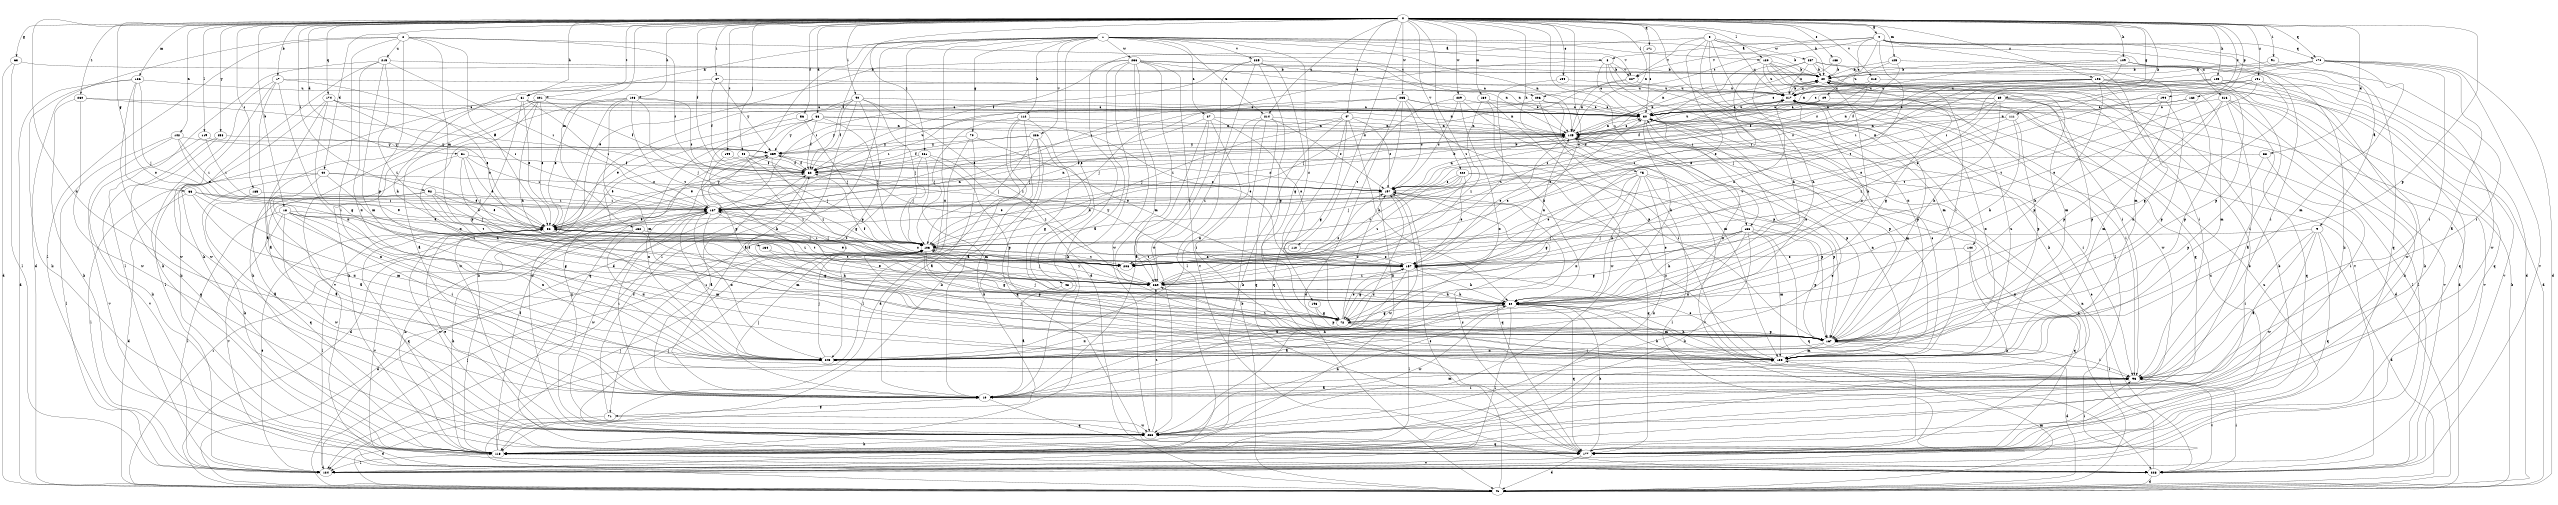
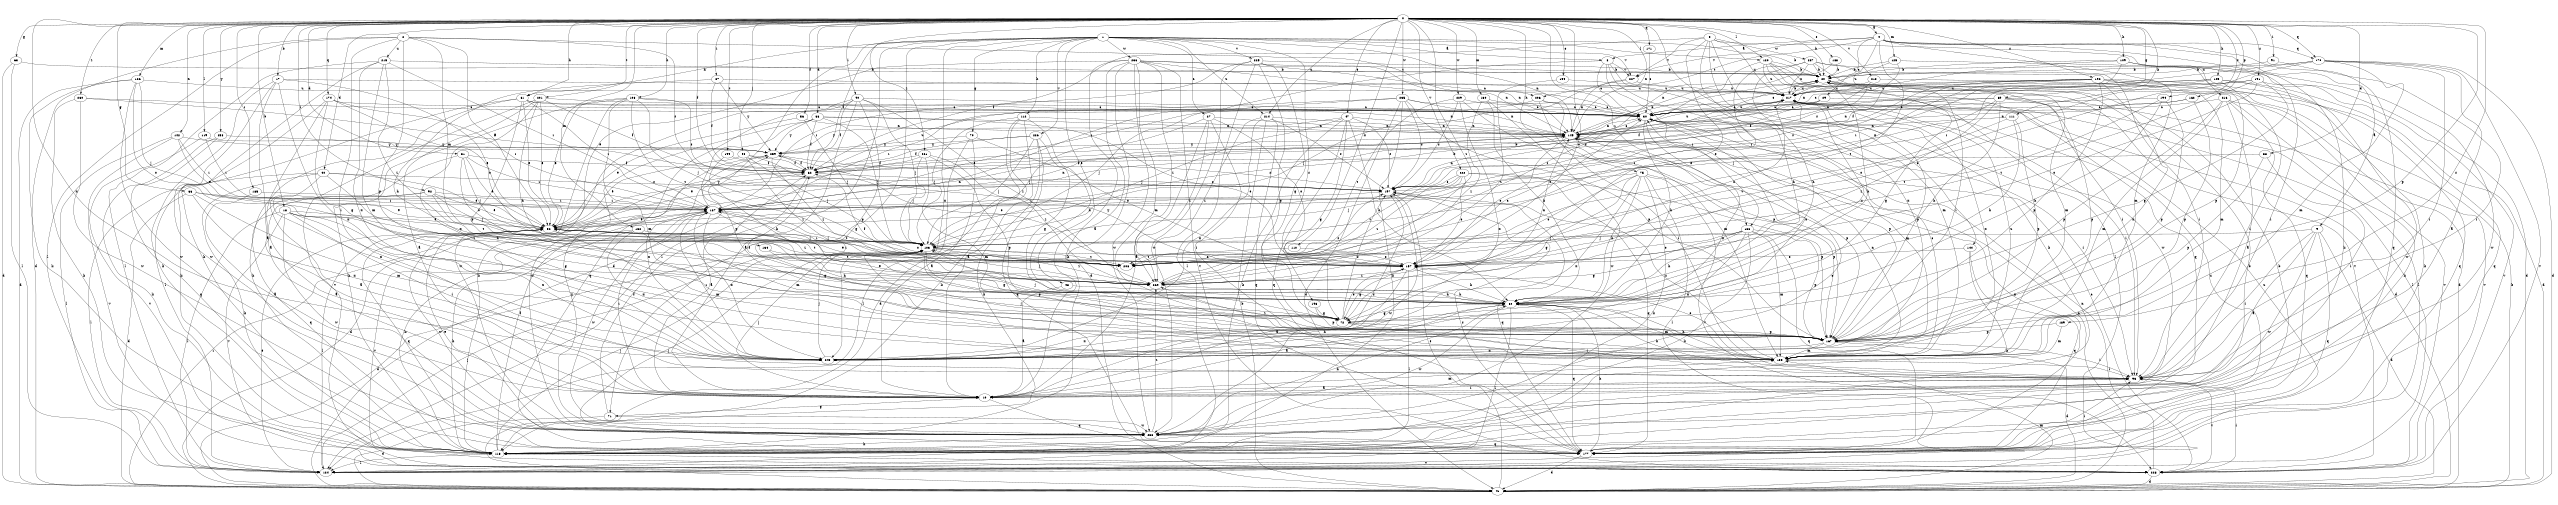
none -> (2062, 323)
